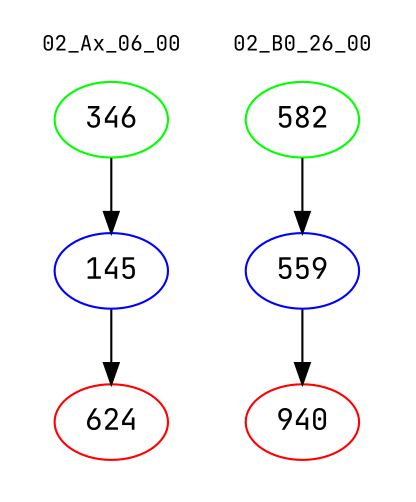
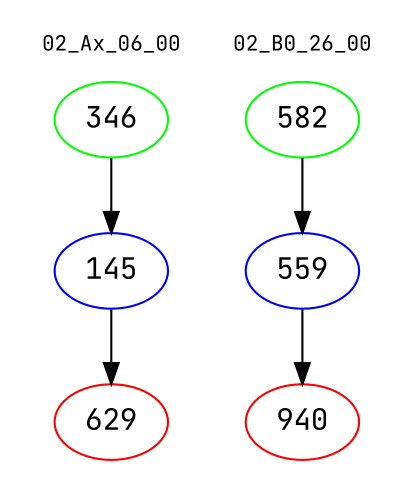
(111, 422) -> (111, 422)
